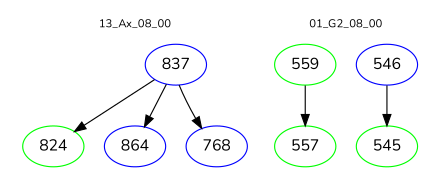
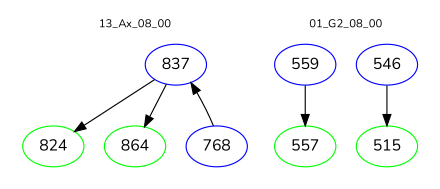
(305, 65) -> (305, 65)
(187, 102) -> (206, 109)
(135, 146) -> (135, 146)
(387, 146) -> (387, 146)
